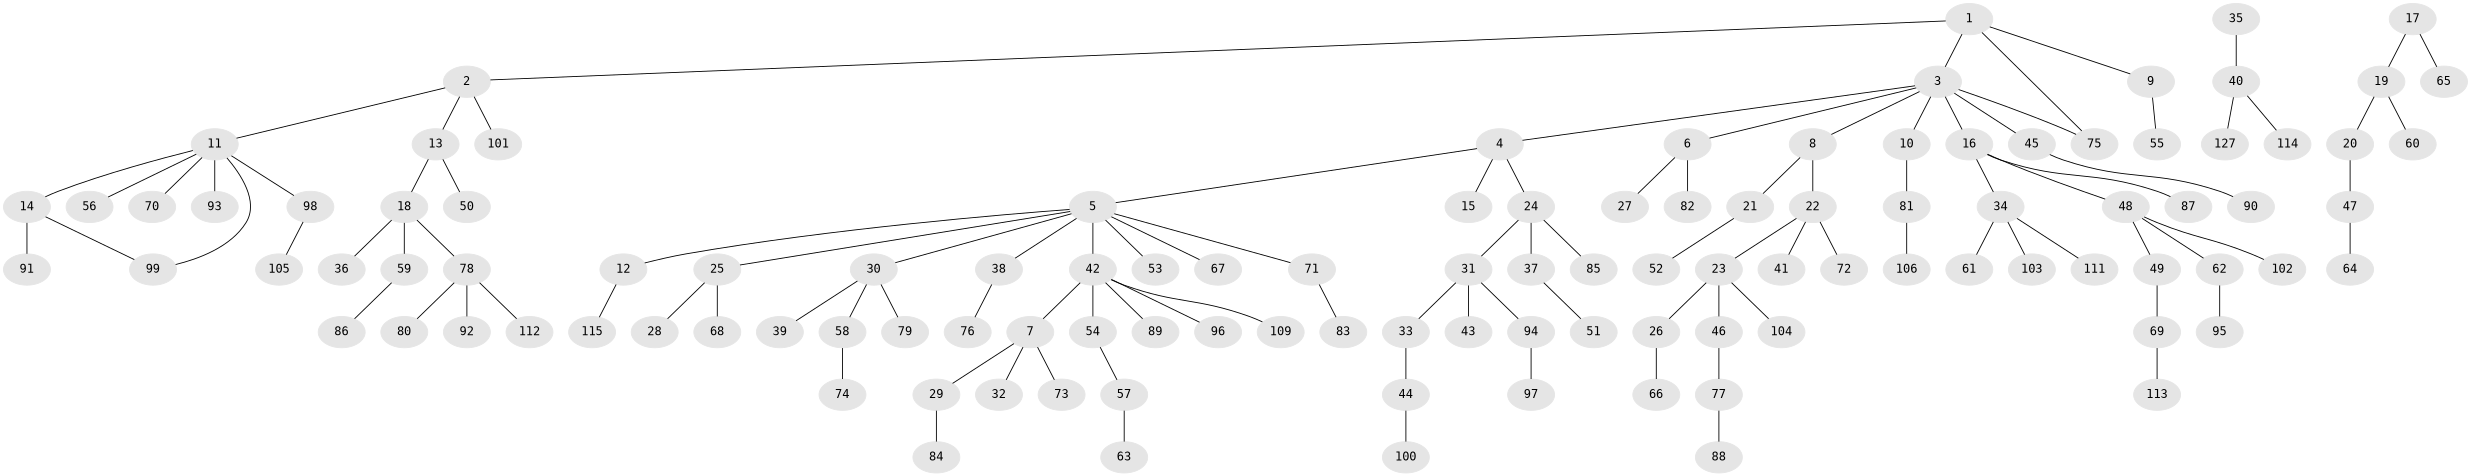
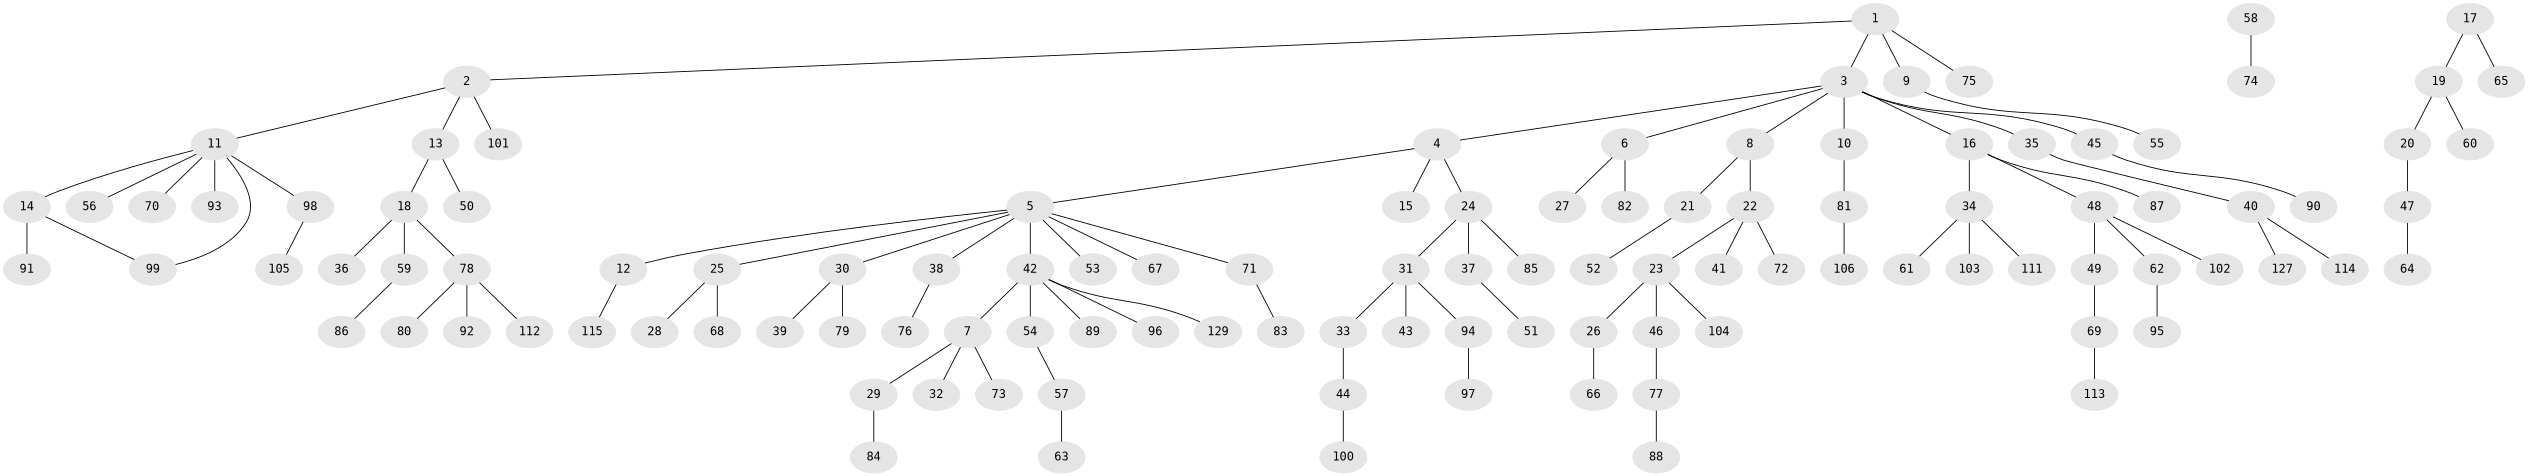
(2018, 111) -> (1965, 118)
(858, 301) -> none
(1281, 332) -> (1218, 332)
